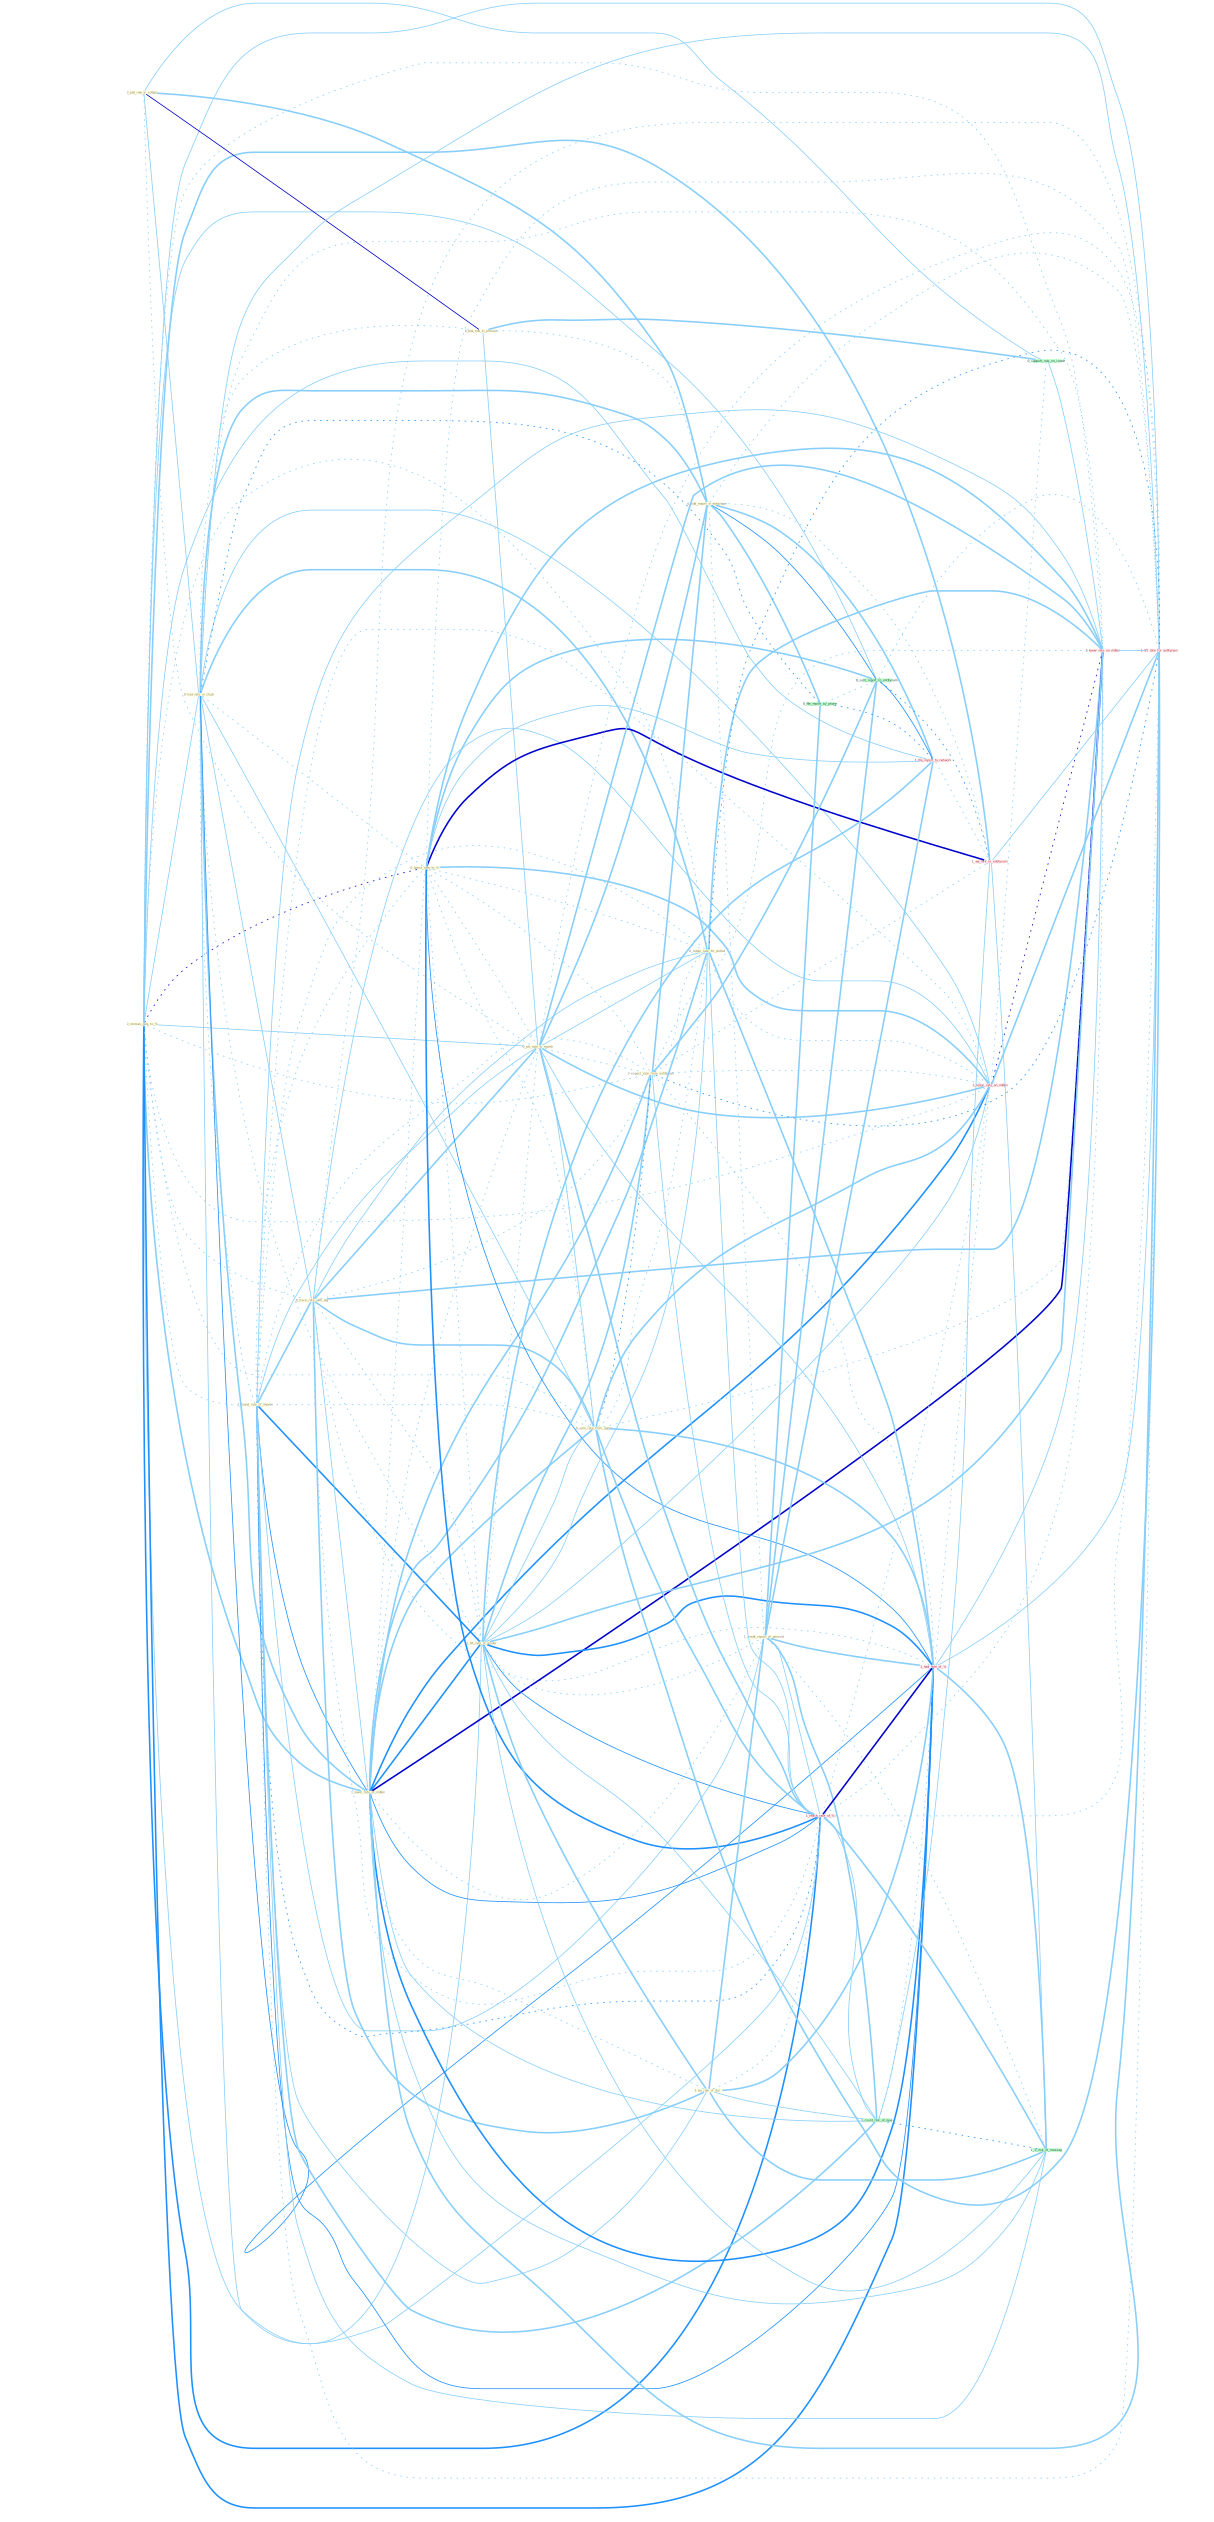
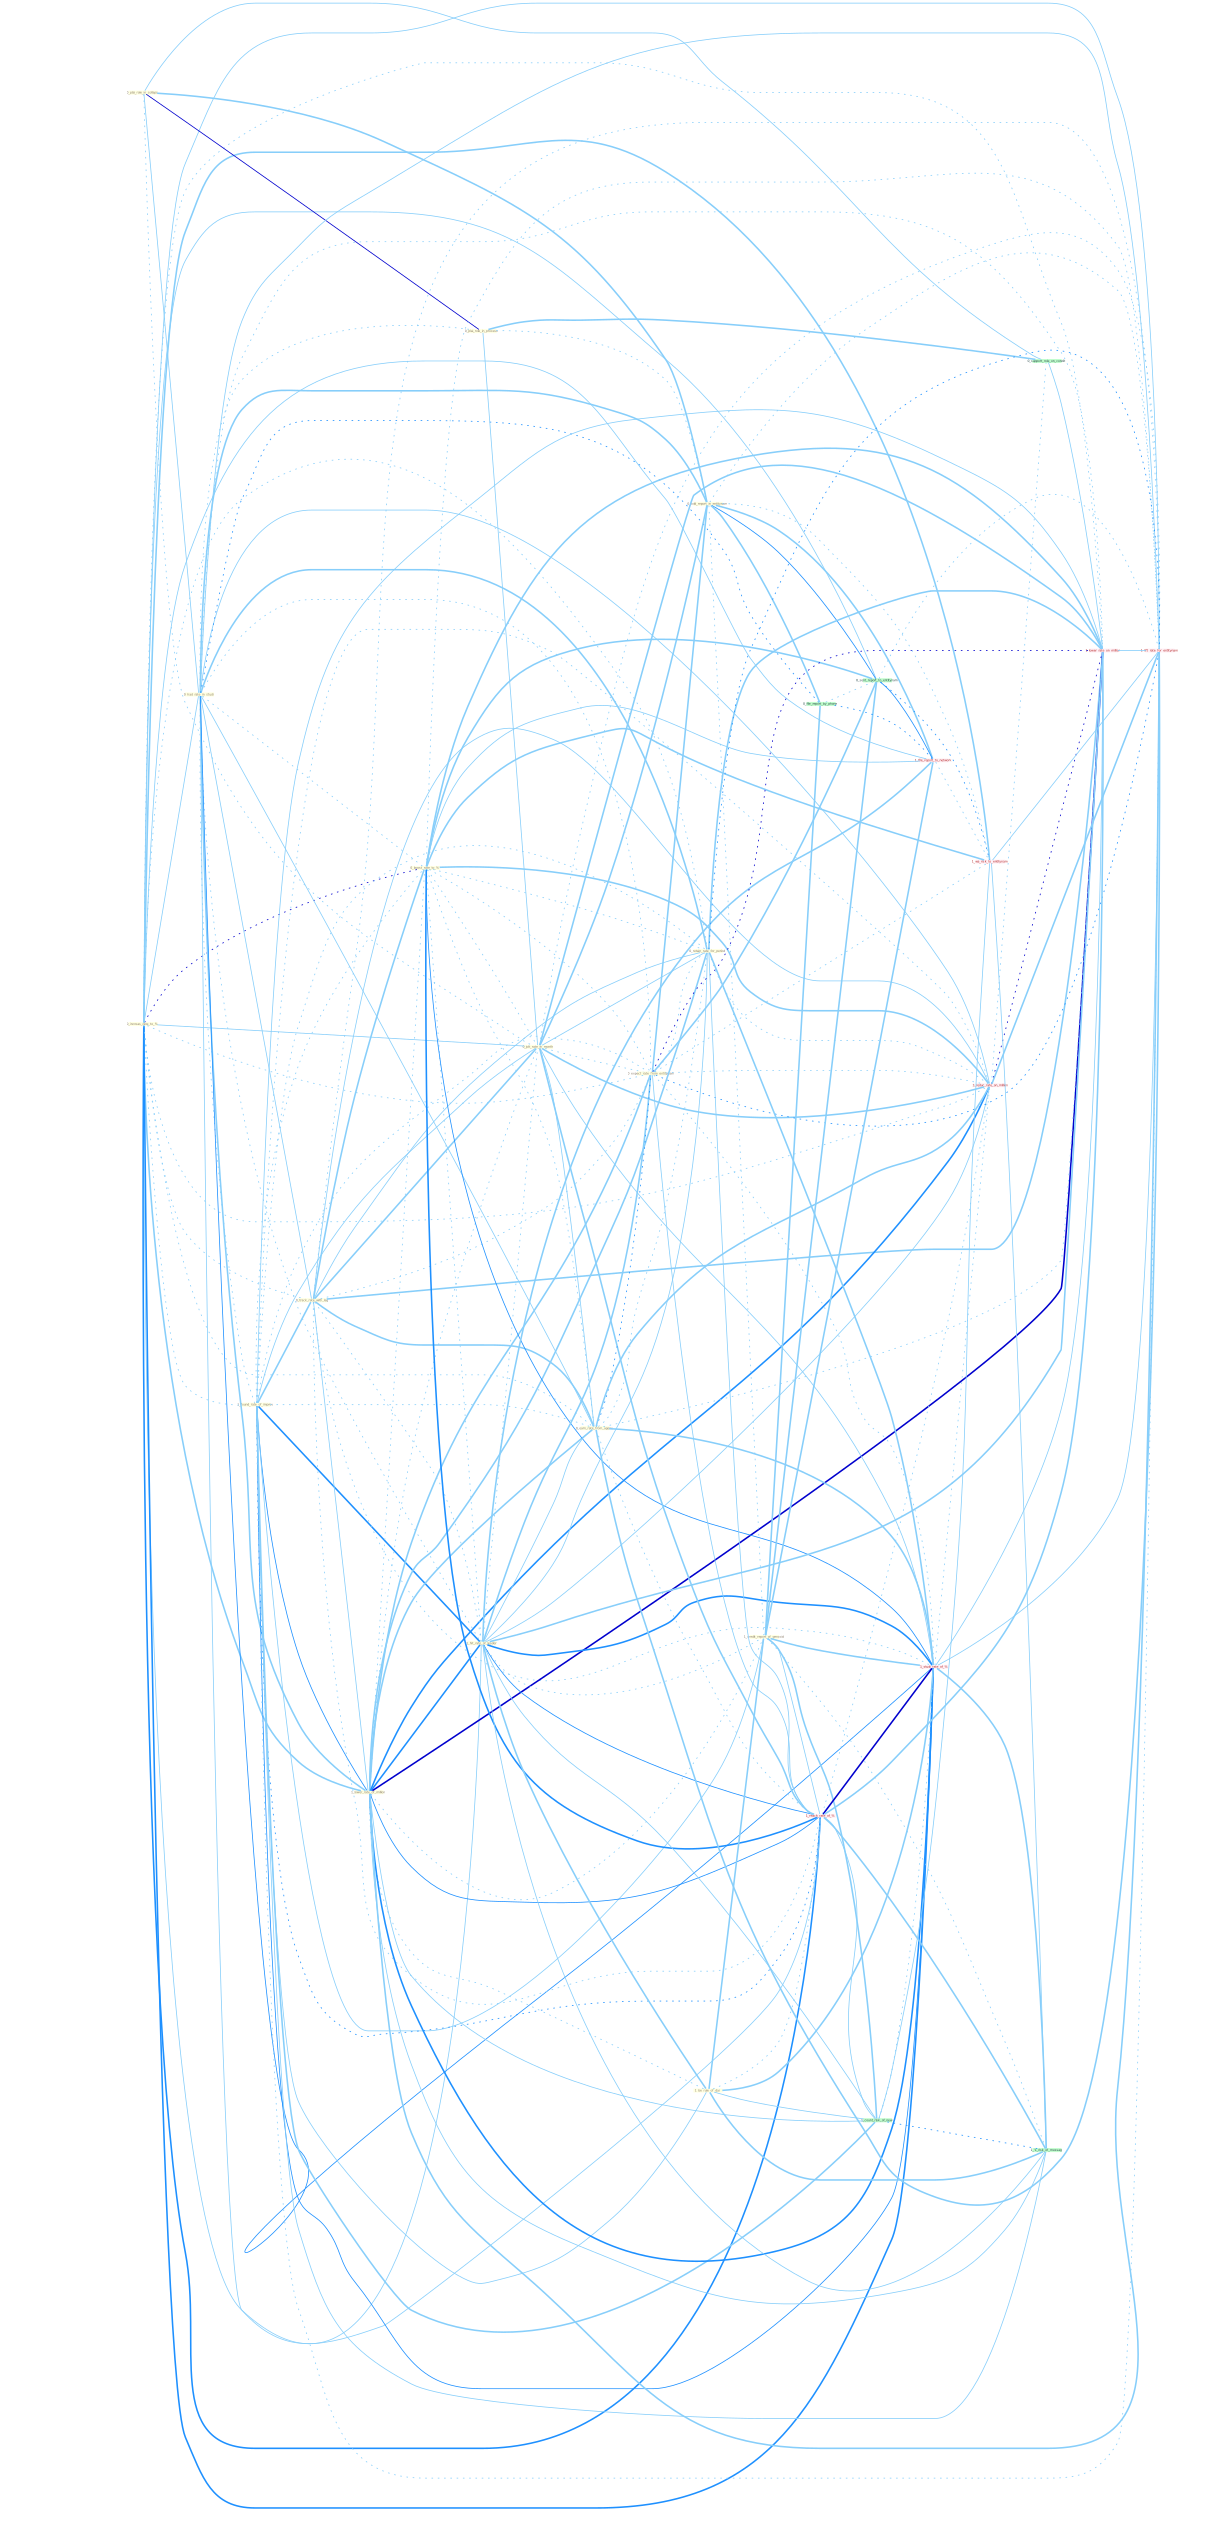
none -> (557, 670)
(774, 738) -> (774, 738)
(697, 762) -> (697, 762)
(1088, 1278) -> (1088, 1278)
(1138, 1292) -> none
(679, 1626) -> (679, 1626)
(934, 1667) -> (934, 1667)
(335, 1861) -> (359, 1081)
